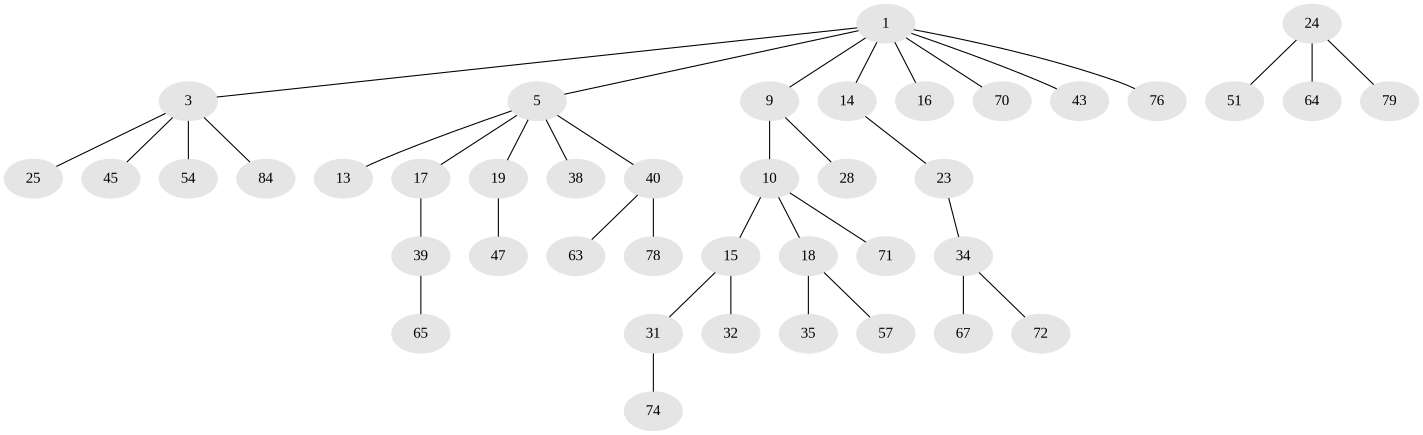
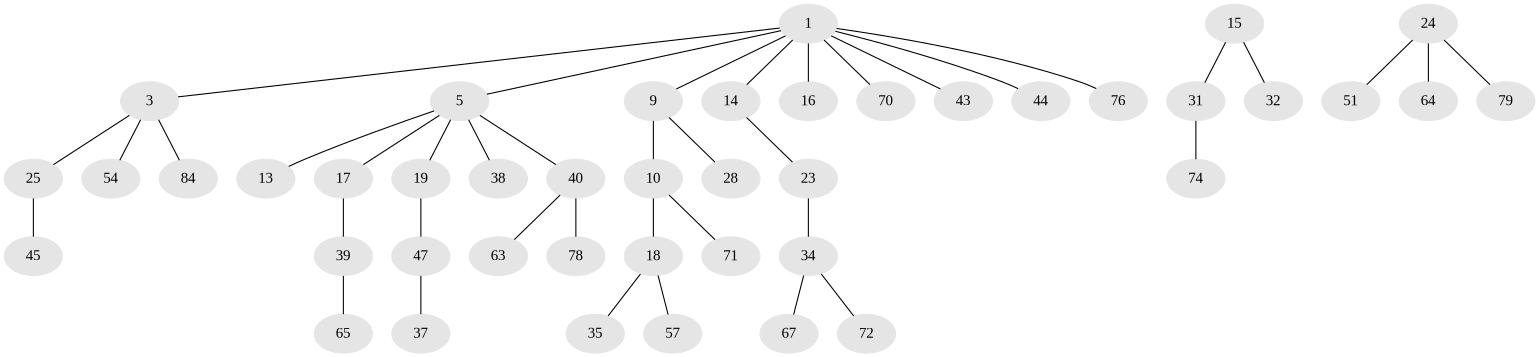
none -> (1041, 101)
(150, 140) -> (33, 218)
(750, 217) -> none
none -> (421, 334)
